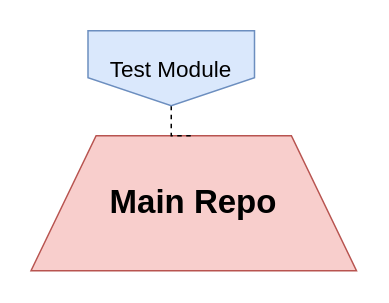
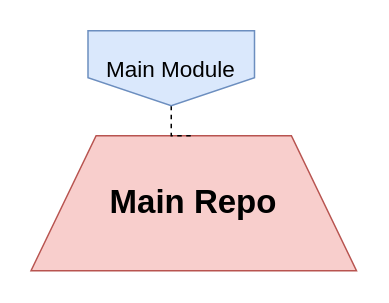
(171, 68) -> (171, 68)
